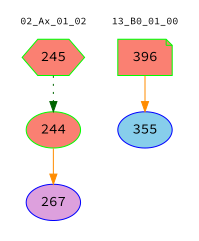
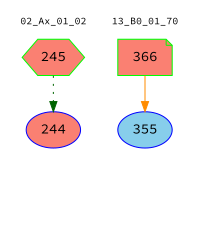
(146, 22) -> (146, 22)
(145, 57) -> (145, 57)
(53, 130) -> (53, 130)
(53, 202) -> none
